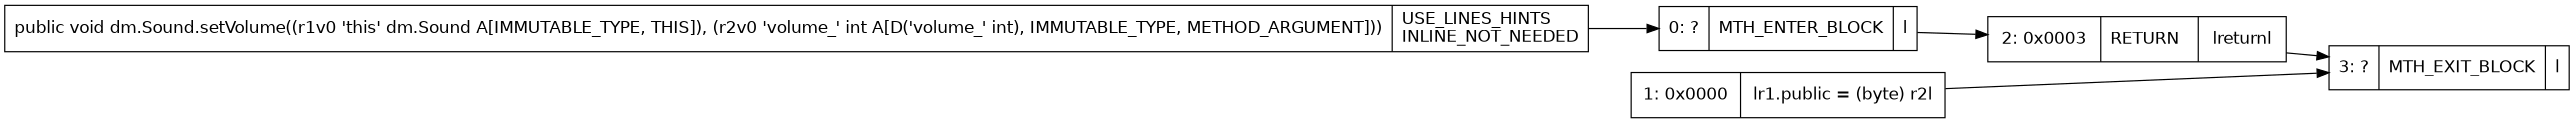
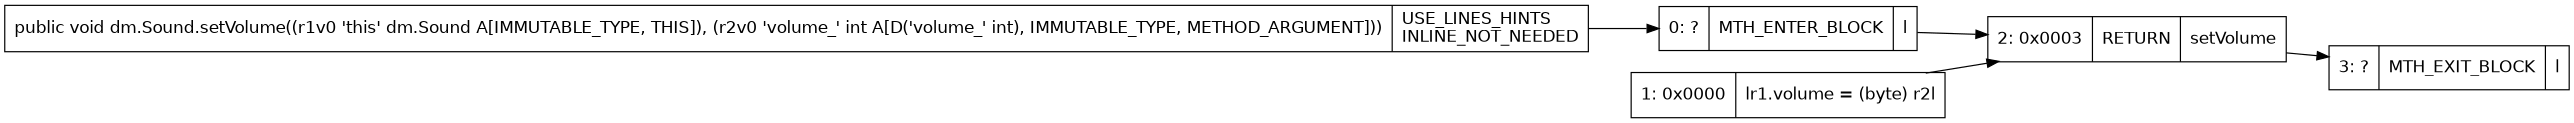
(2242, 39) -> (2233, 39)
(2131, 81) -> (1956, 68)
(1843, 95) -> (1840, 95)
